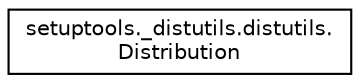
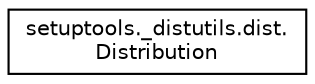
(180, 42) -> (157, 42)
